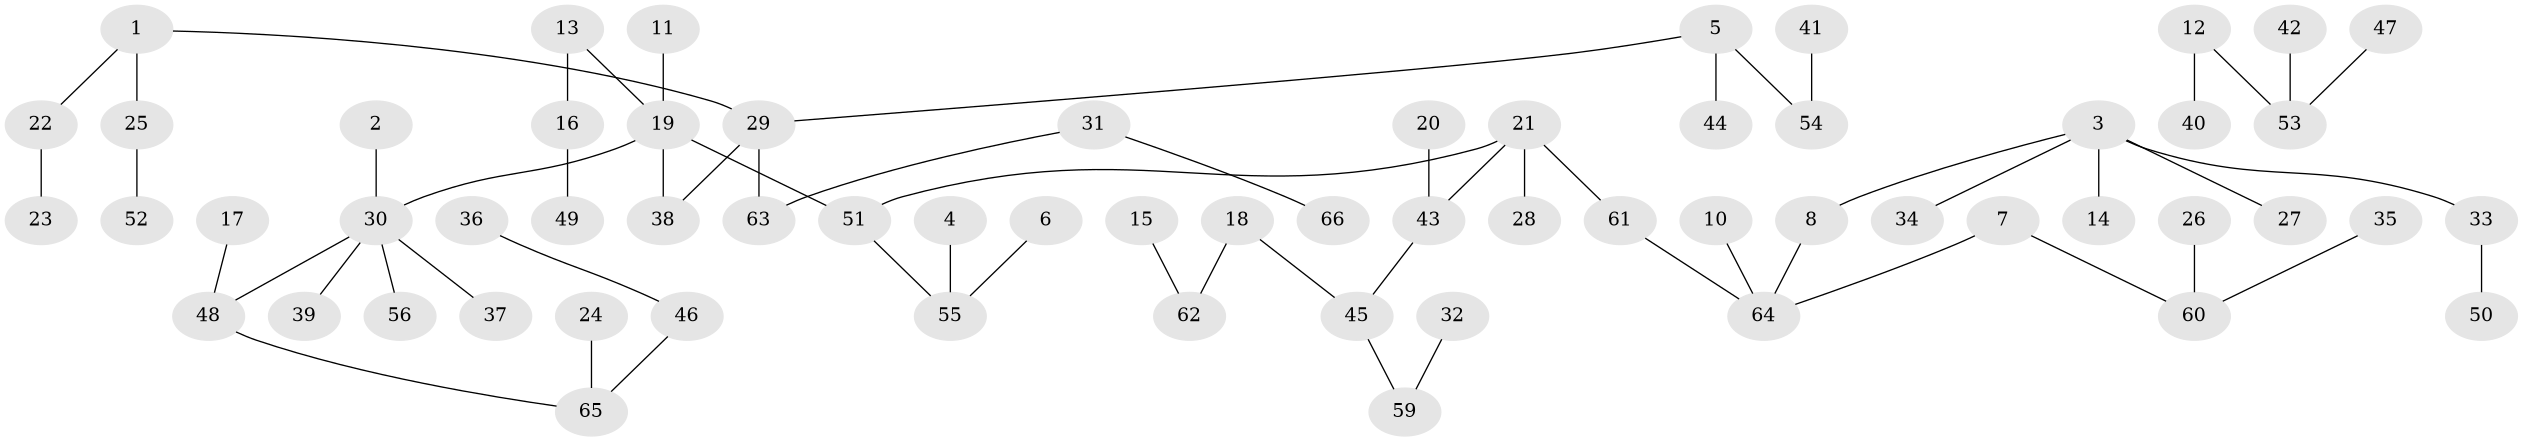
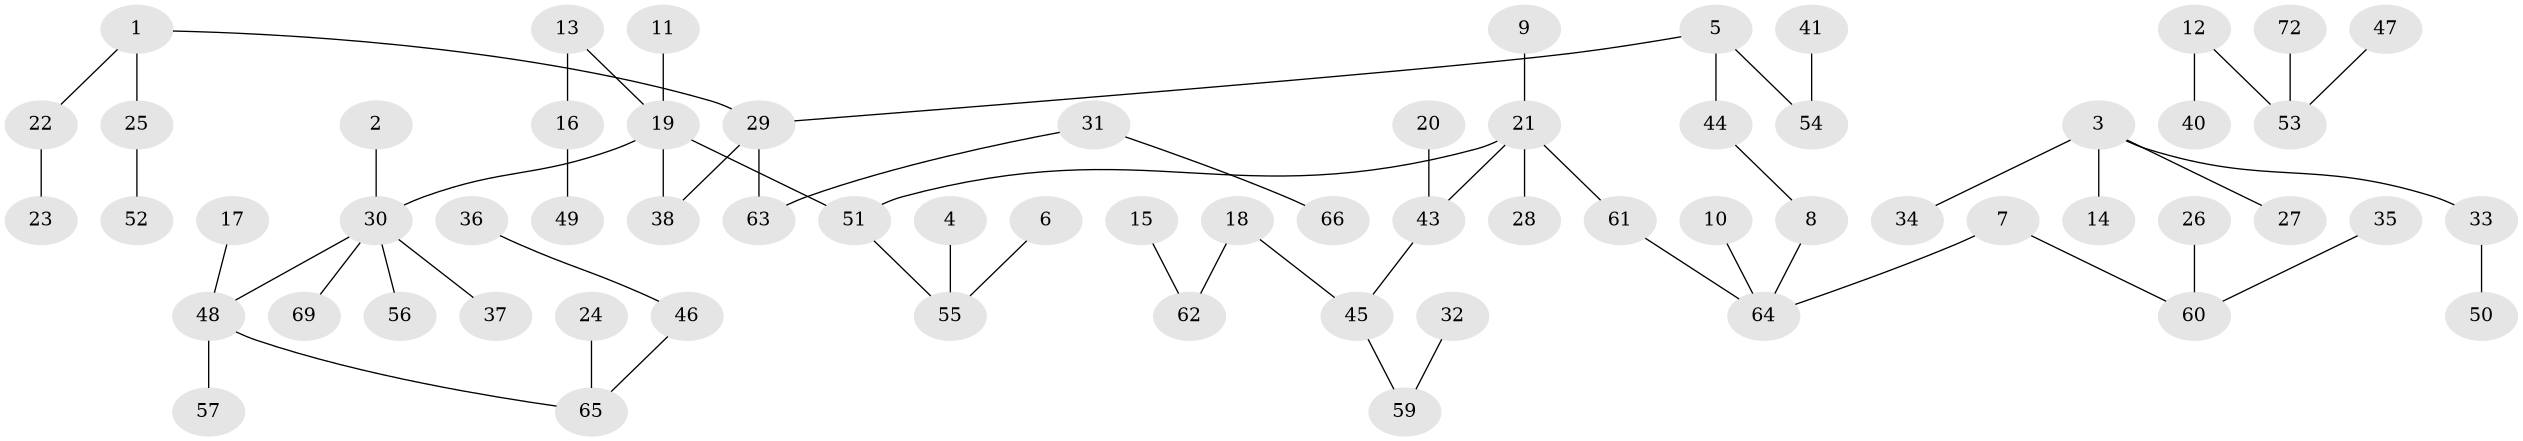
none -> (1525, 29)
(2290, 29) -> (2290, 29)
(1951, 166) -> (1764, 173)
(304, 316) -> (304, 316)
none -> (209, 412)
